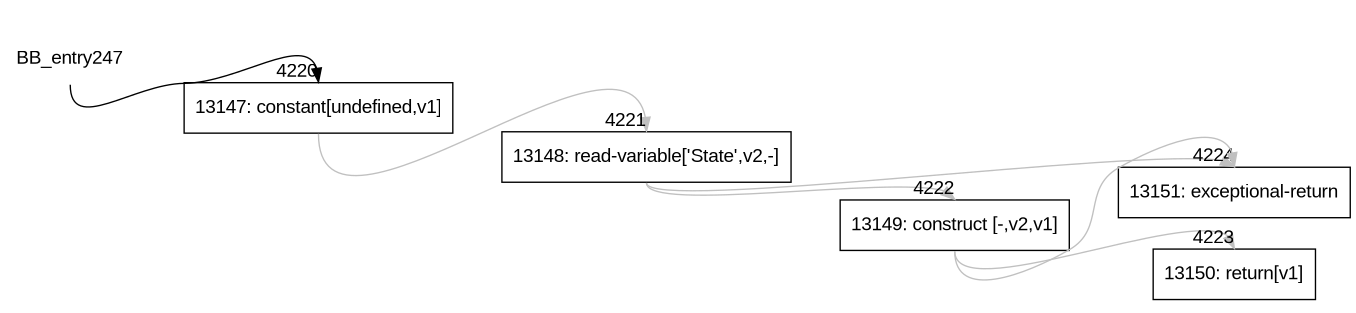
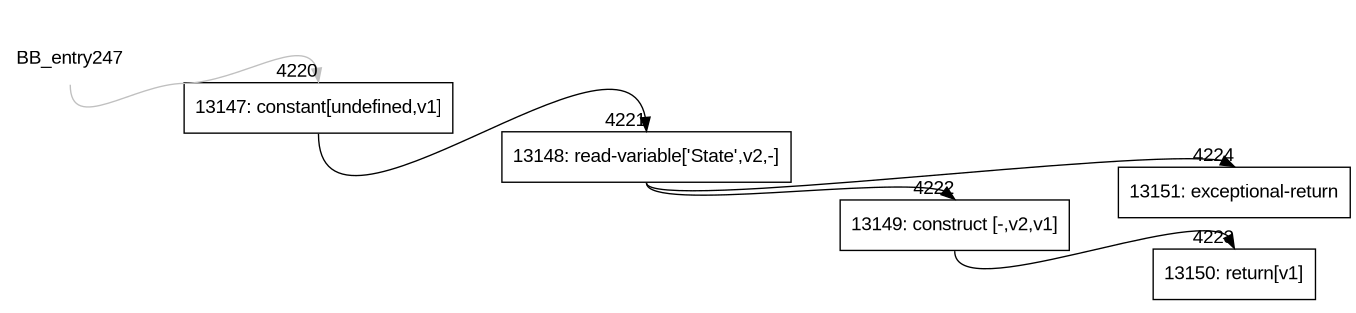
(189, 83) -> (189, 83)
(476, 135) -> (476, 135)
(934, 175) -> (934, 175)
(794, 191) -> (794, 191)
(1092, 215) -> none
(1088, 251) -> (1088, 251)
